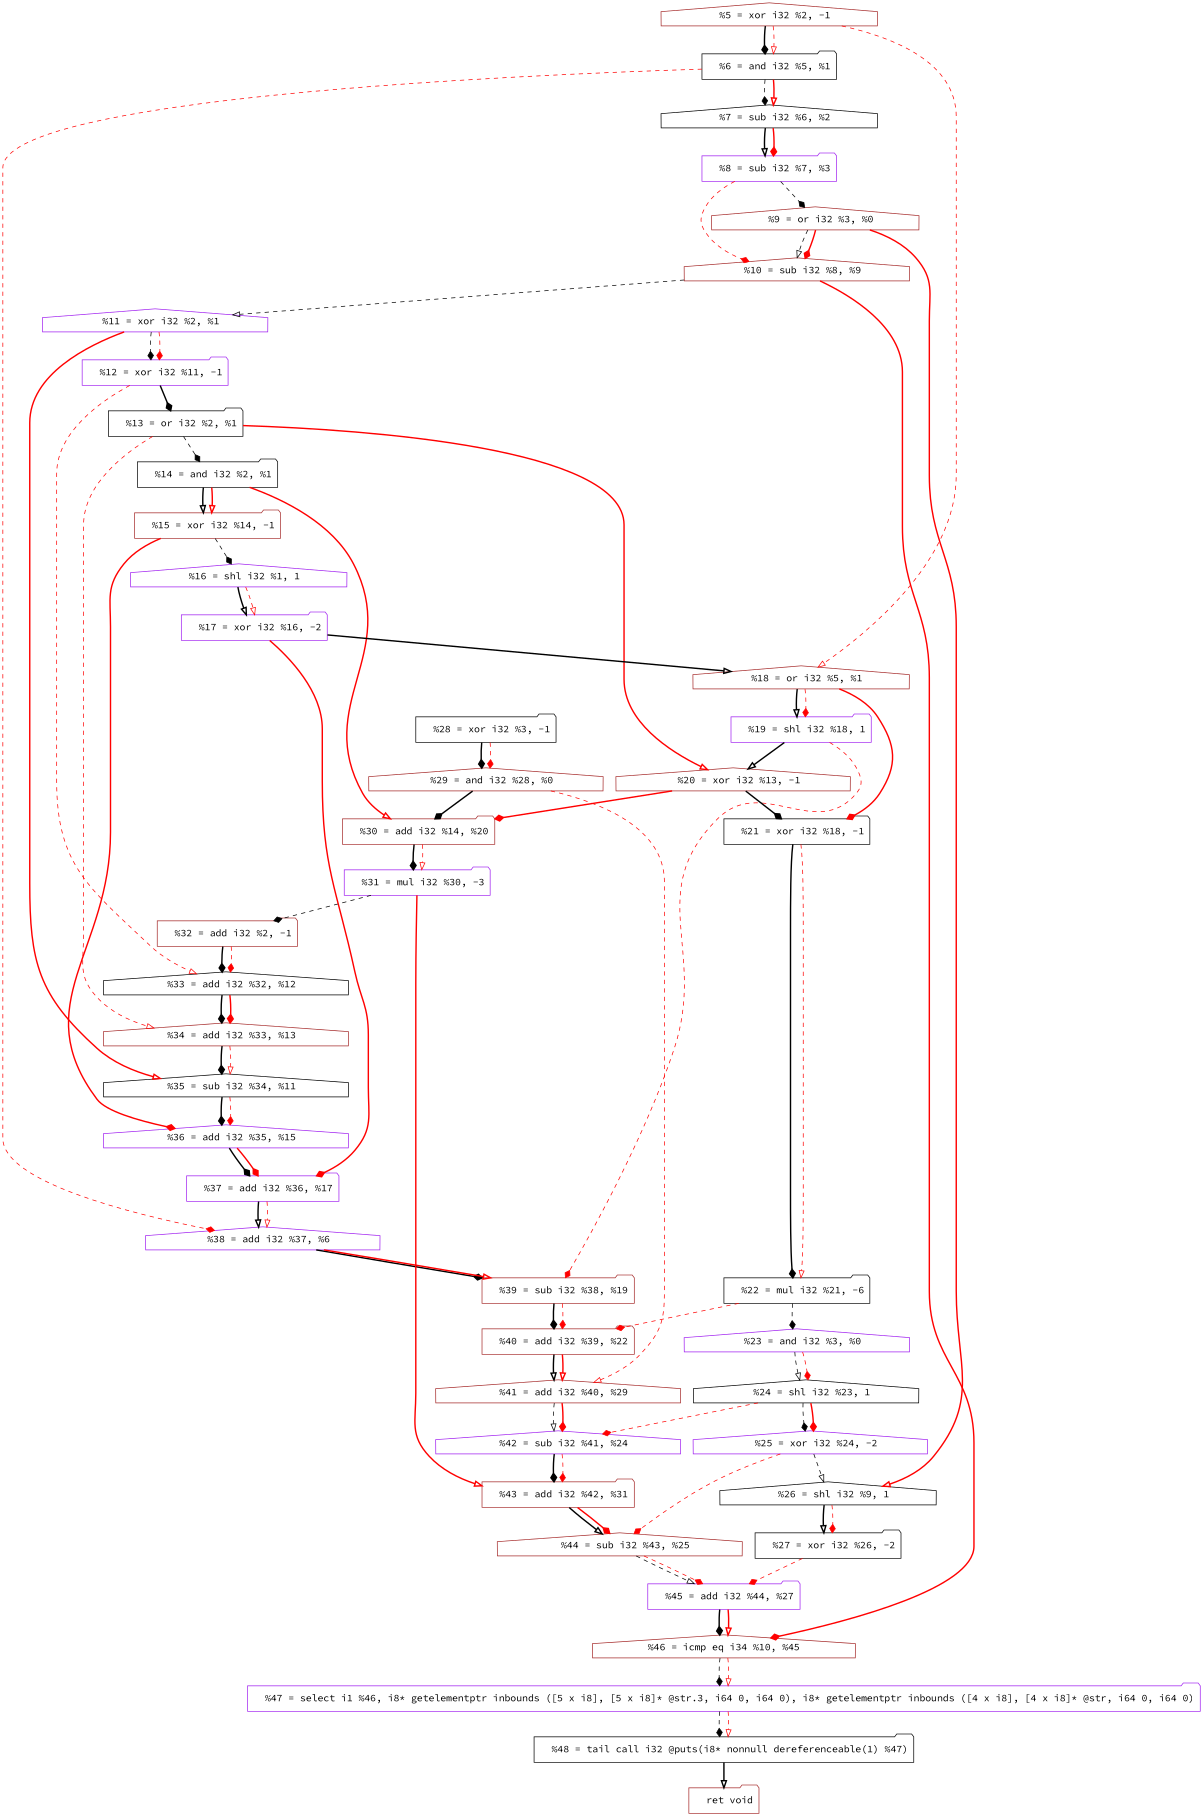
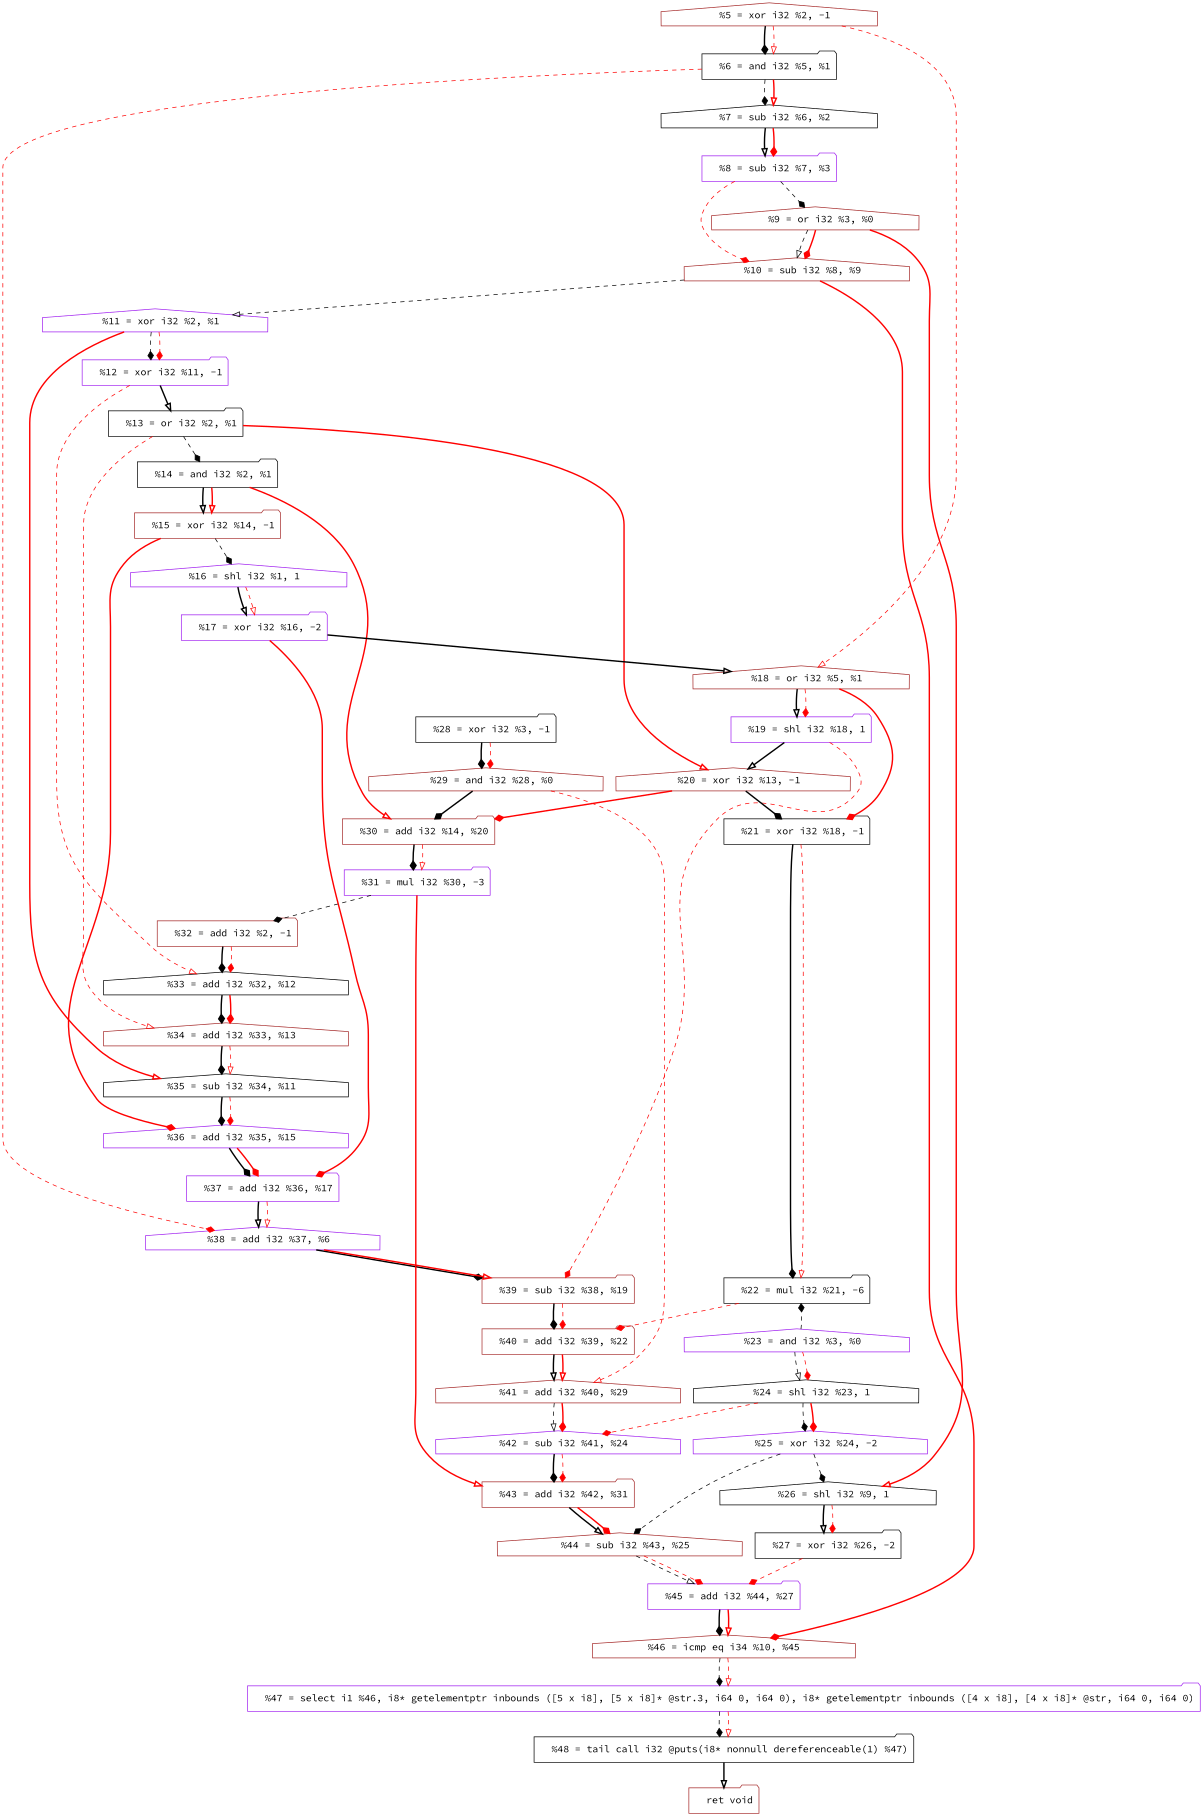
(164, 395) -> (164, 395)
(792, 1312) -> (802, 1321)
(817, 1464) -> (817, 1464)
(707, 1485) -> (707, 1485)
